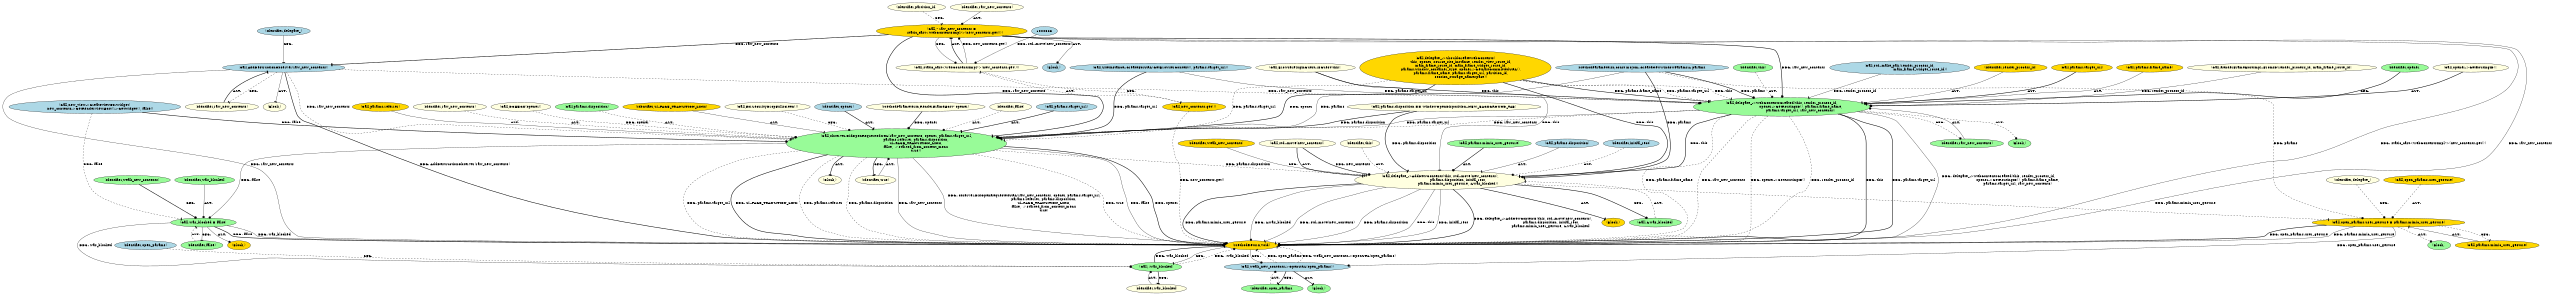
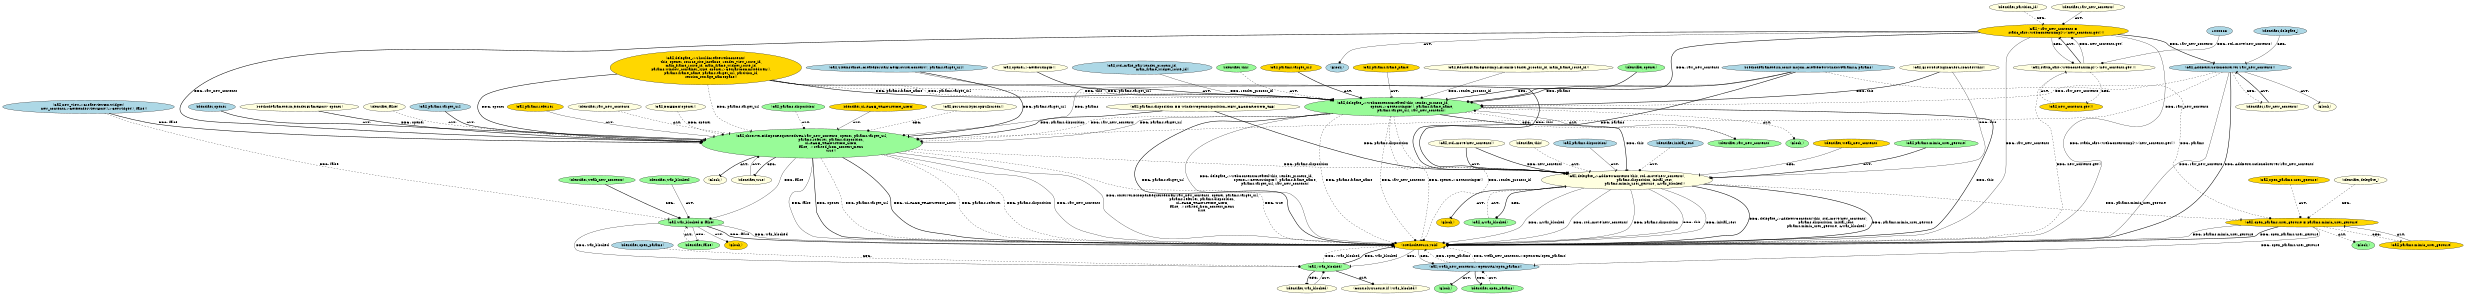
(2011, 68) -> none
(1180, 191) -> (2016, 234)
(1877, 255) -> (1934, 253)
none -> (1386, 289)
